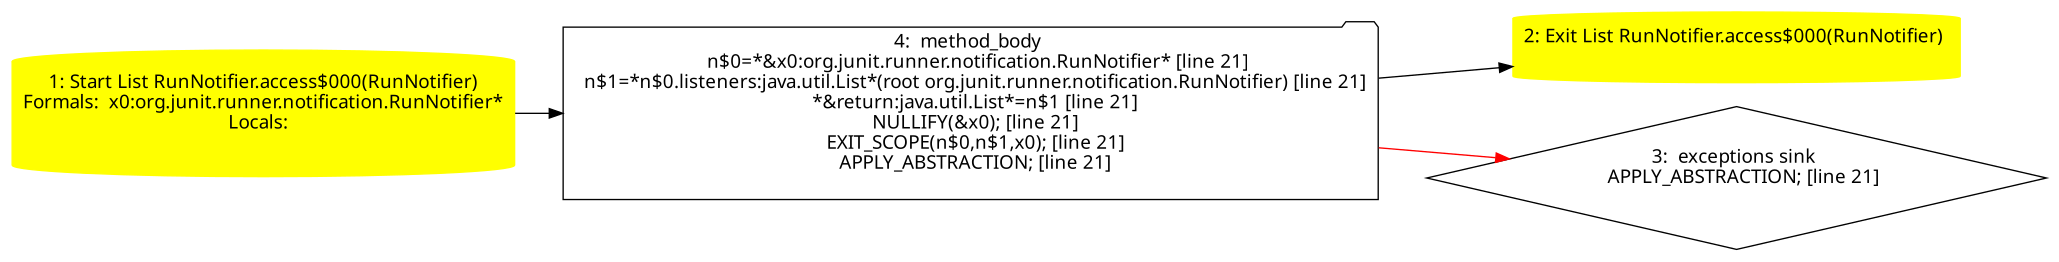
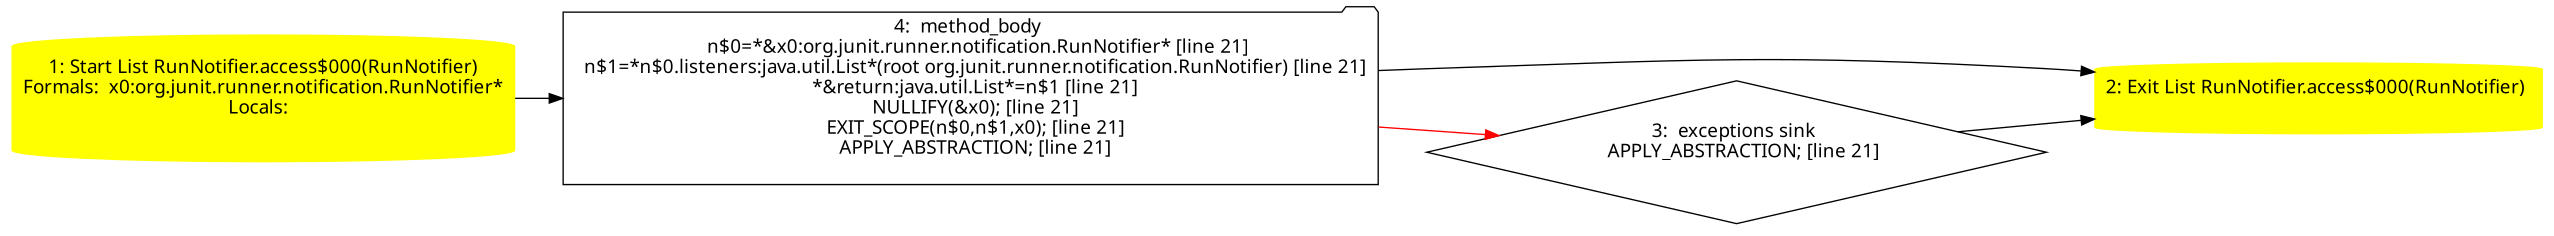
none -> (2019, 126)
